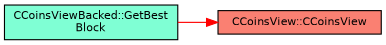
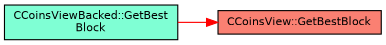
(300, 22) -> (300, 22)
